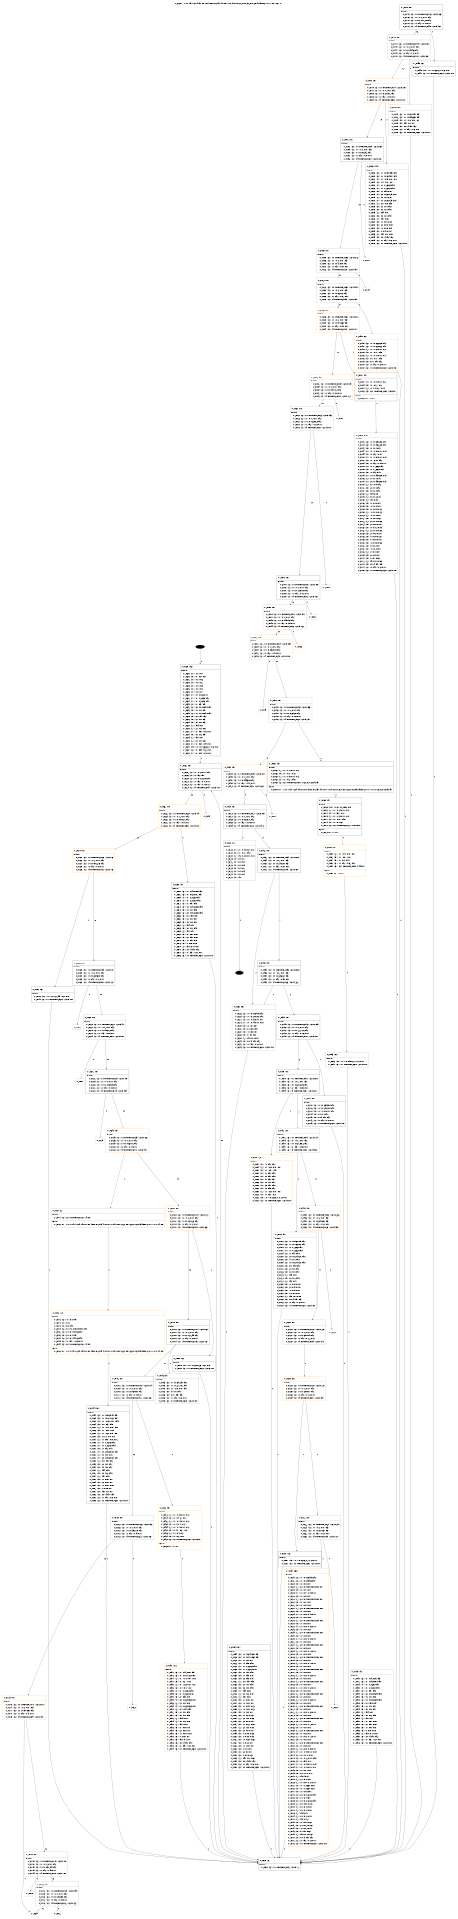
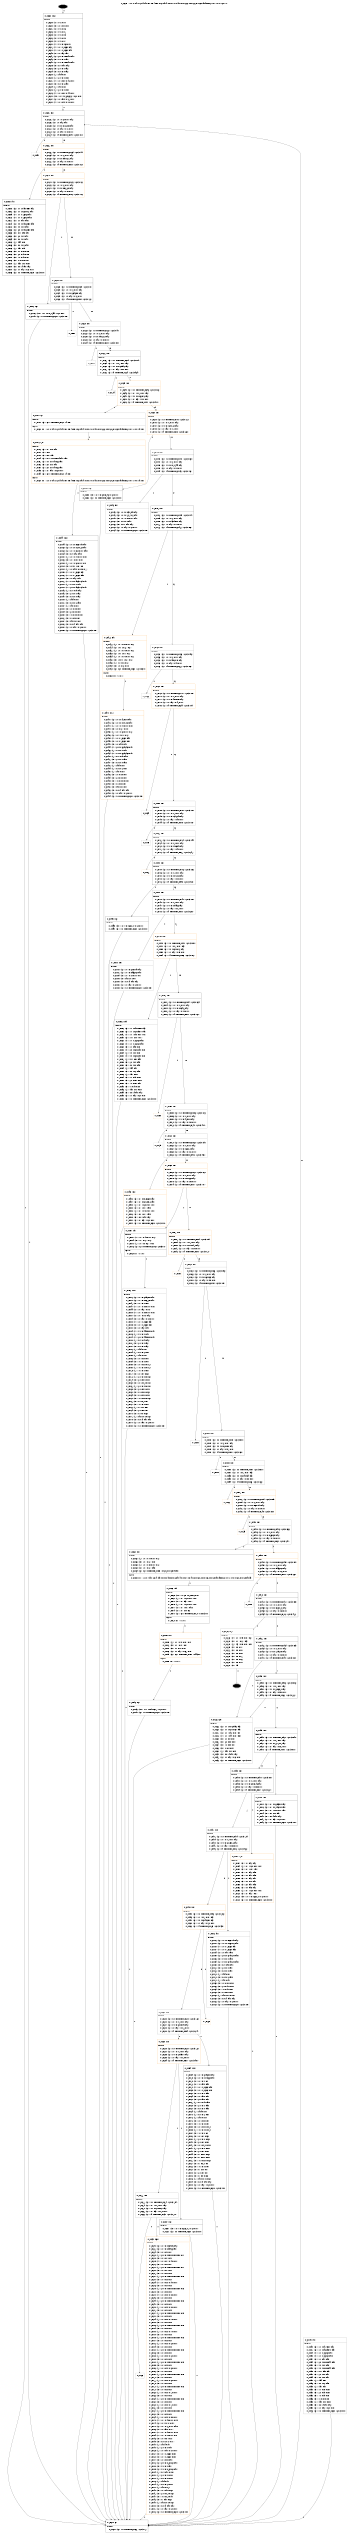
(41, 1908) -> (174, 857)
none -> (205, 2049)
